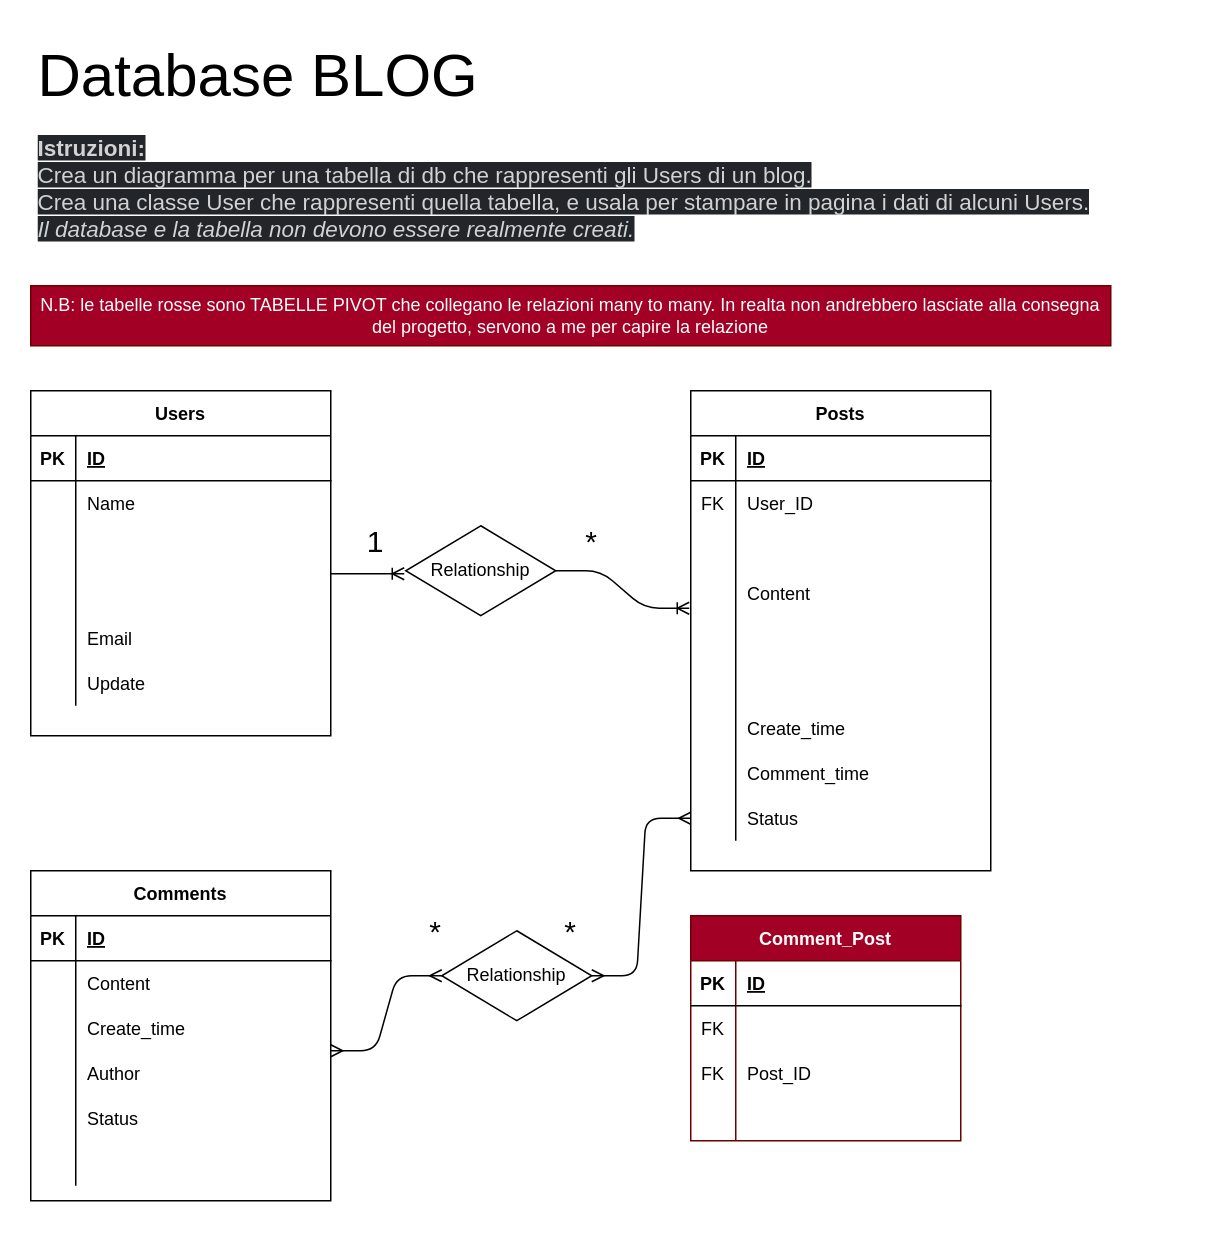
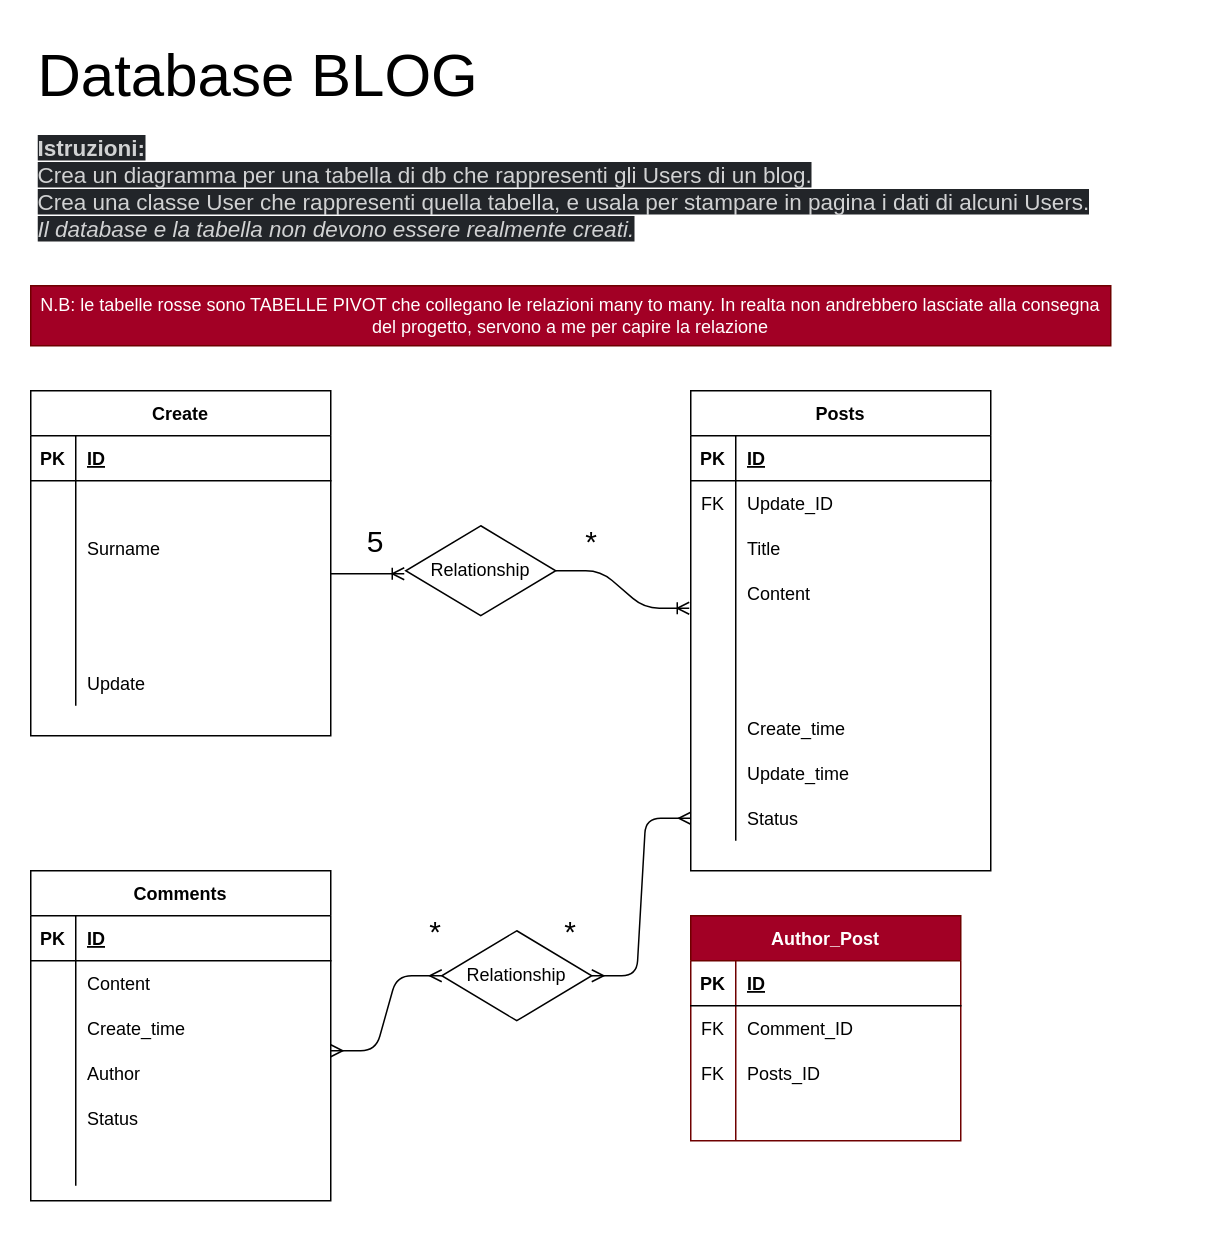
(180, 414) -> (180, 414)
(203, 503) -> none
(782, 504) -> (792, 504)
(376, 541) -> (376, 541)
none -> (203, 548)
none -> (863, 548)
(203, 638) -> none
(805, 774) -> (800, 774)
(825, 939) -> (825, 939)
none -> (848, 1028)
(782, 1074) -> (787, 1074)
